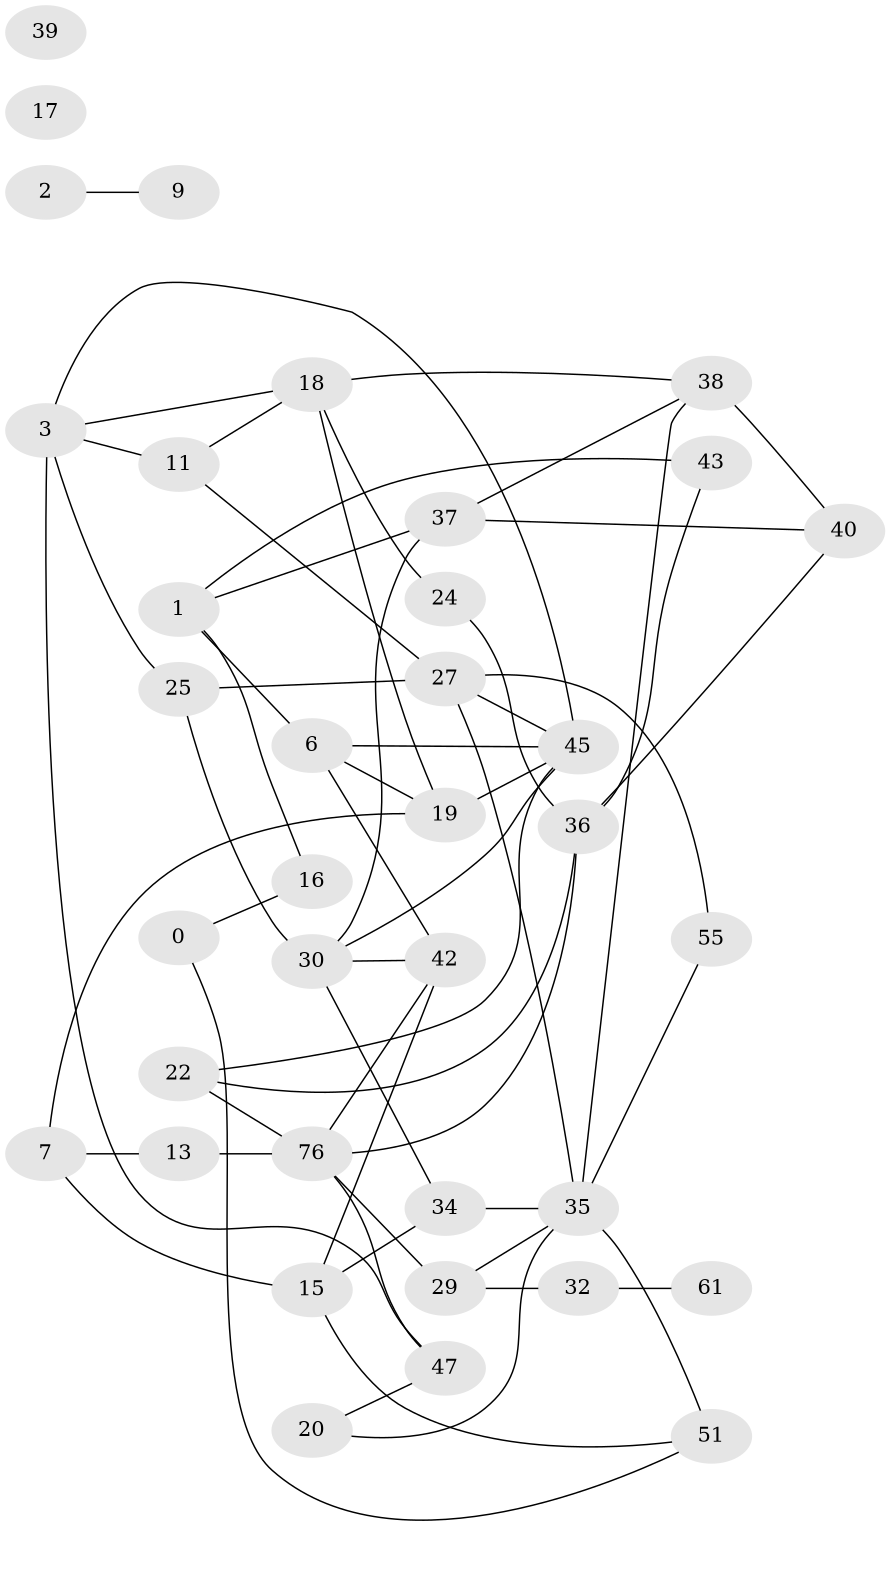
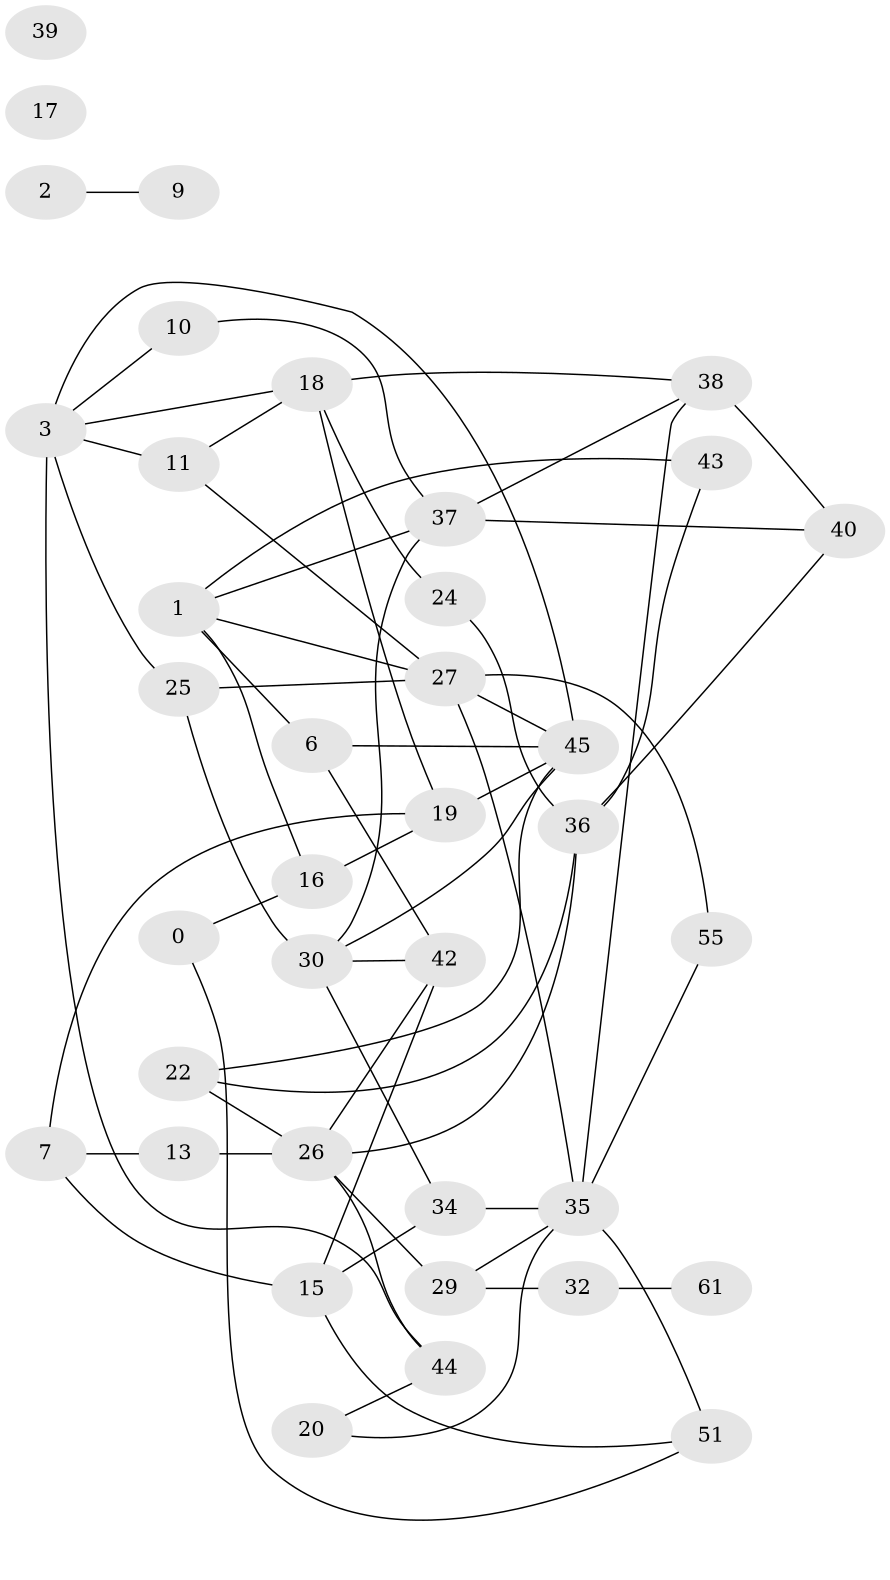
none -> (179, 328)
none -> (312, 644)
(372, 777) -> (387, 844)
(312, 1154) -> (312, 1154)
(445, 1368) -> (445, 1368)
